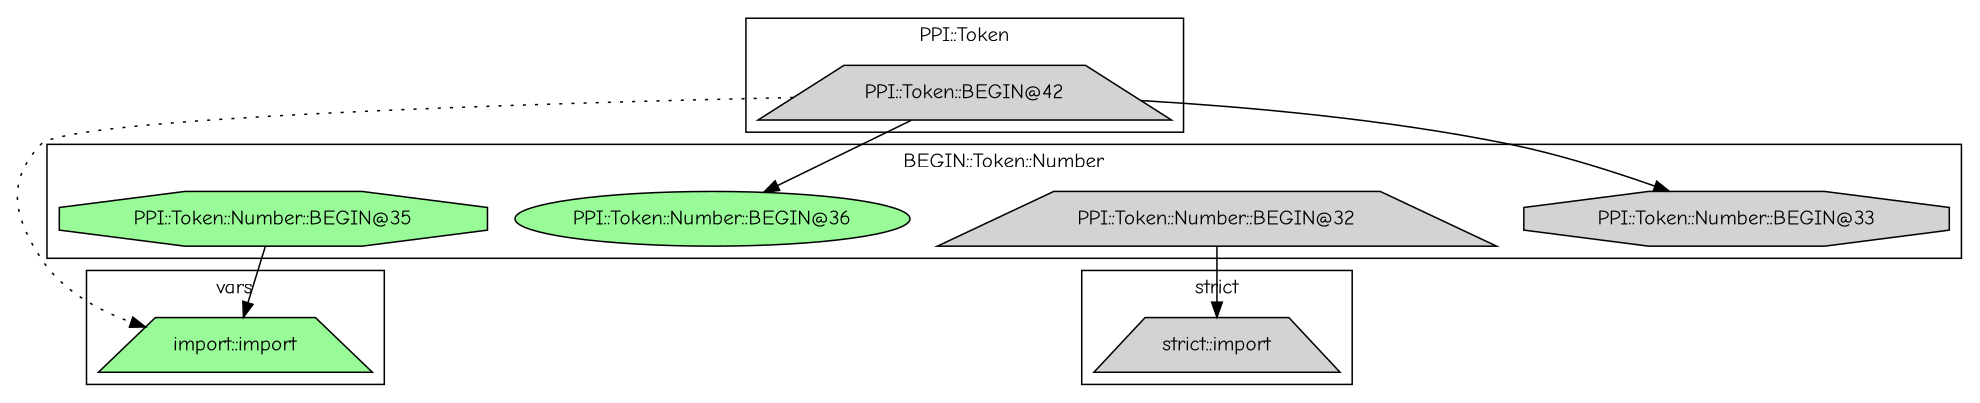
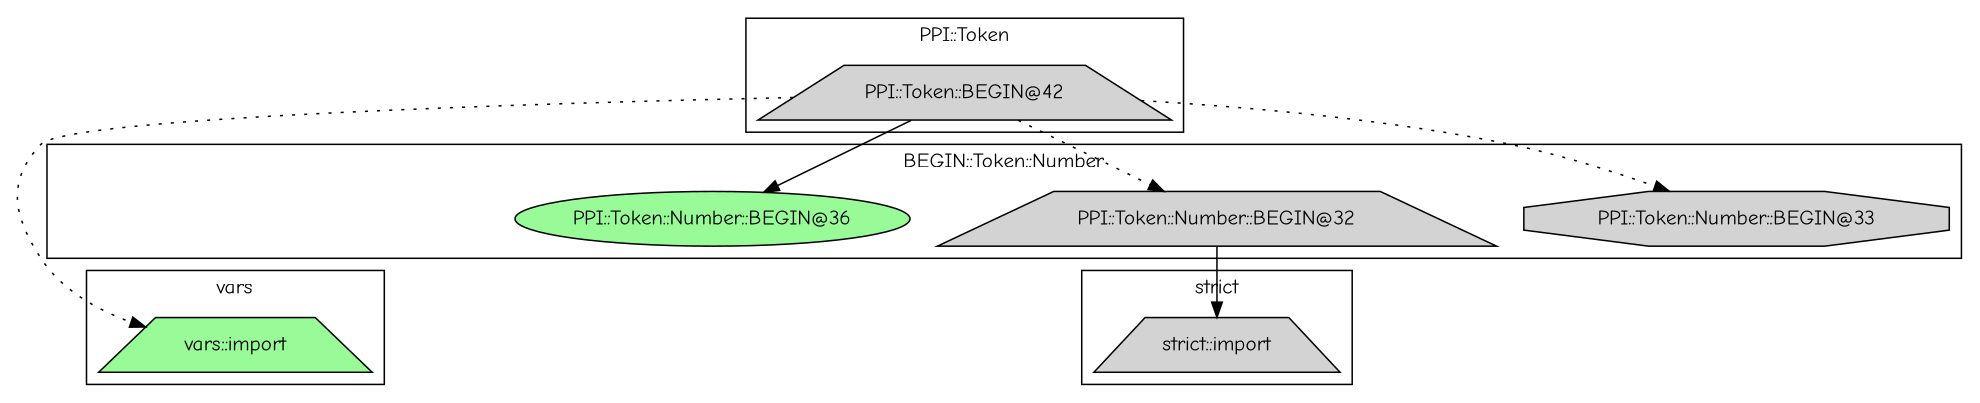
(1401, 126) -> (1401, 126)
none -> (1087, 154)
(273, 219) -> none
(235, 345) -> (235, 345)
